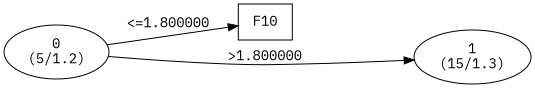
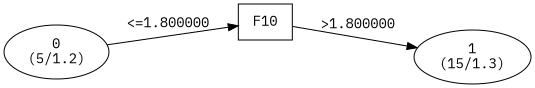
(256, 65) -> (350, 36)
